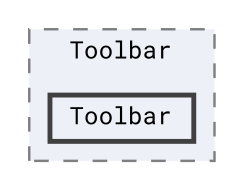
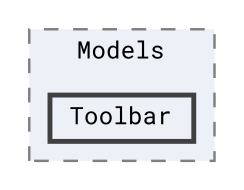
(122, 52) -> (122, 52)
